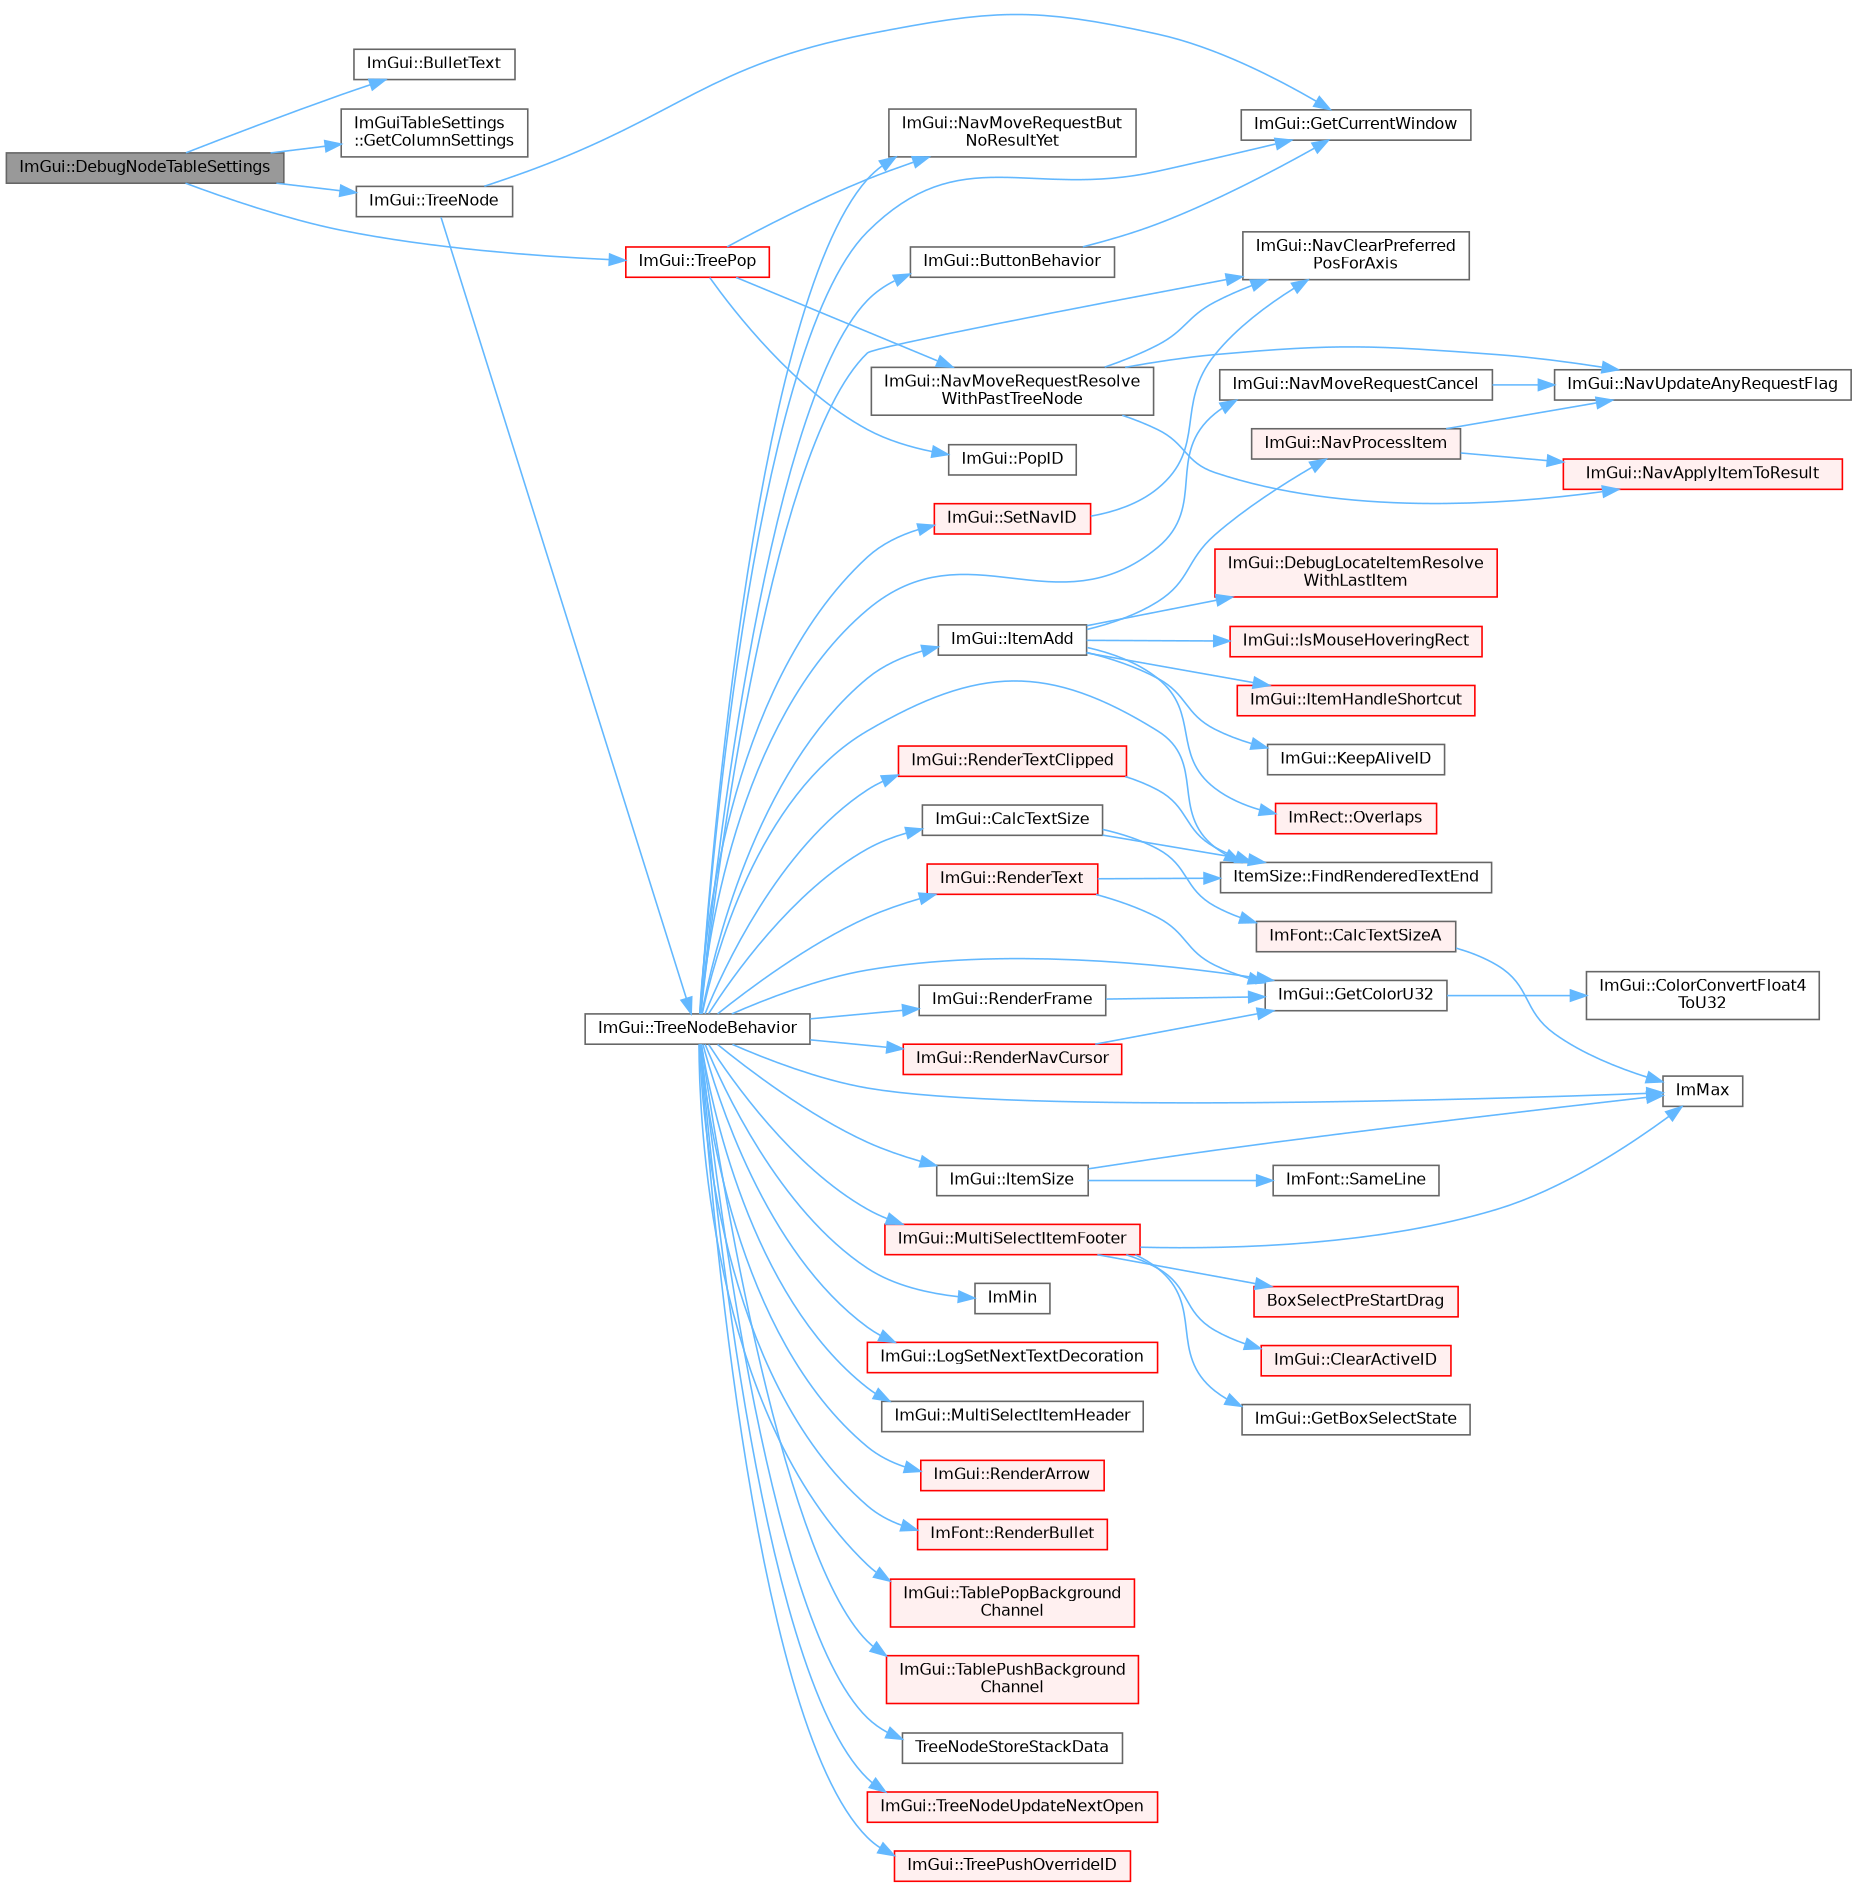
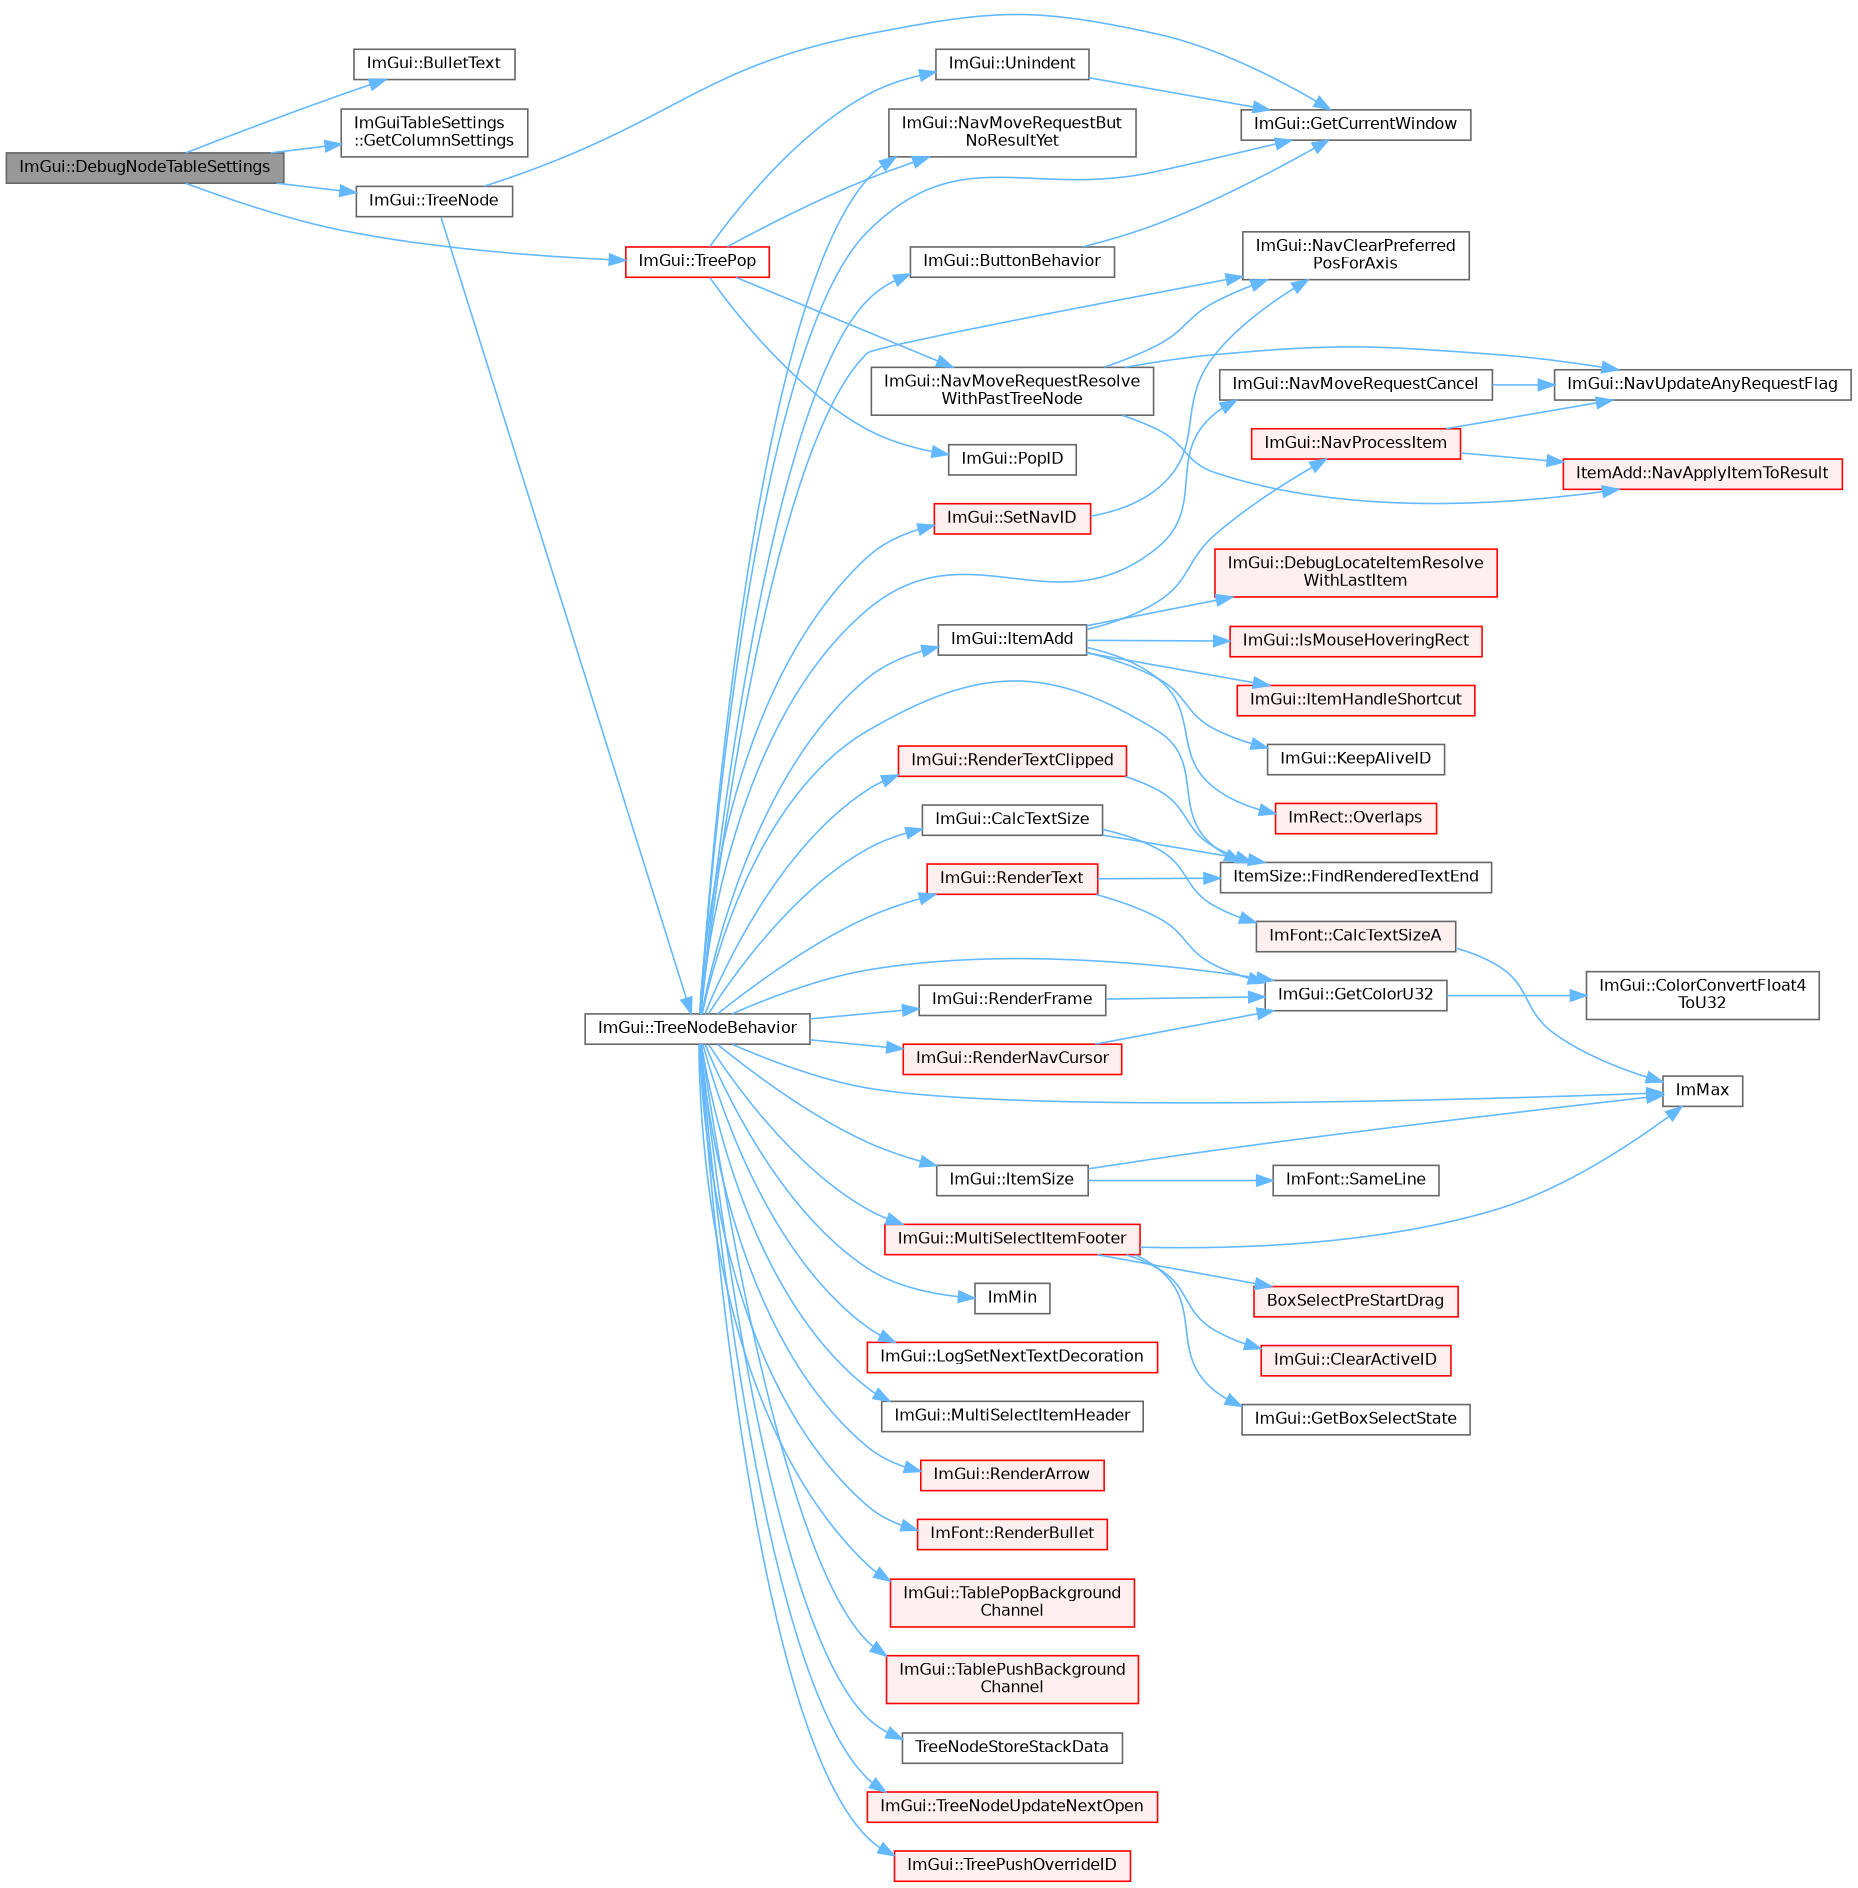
none -> (1012, 64)
(1356, 444) -> (1356, 444)
(1703, 474) -> (1703, 474)
